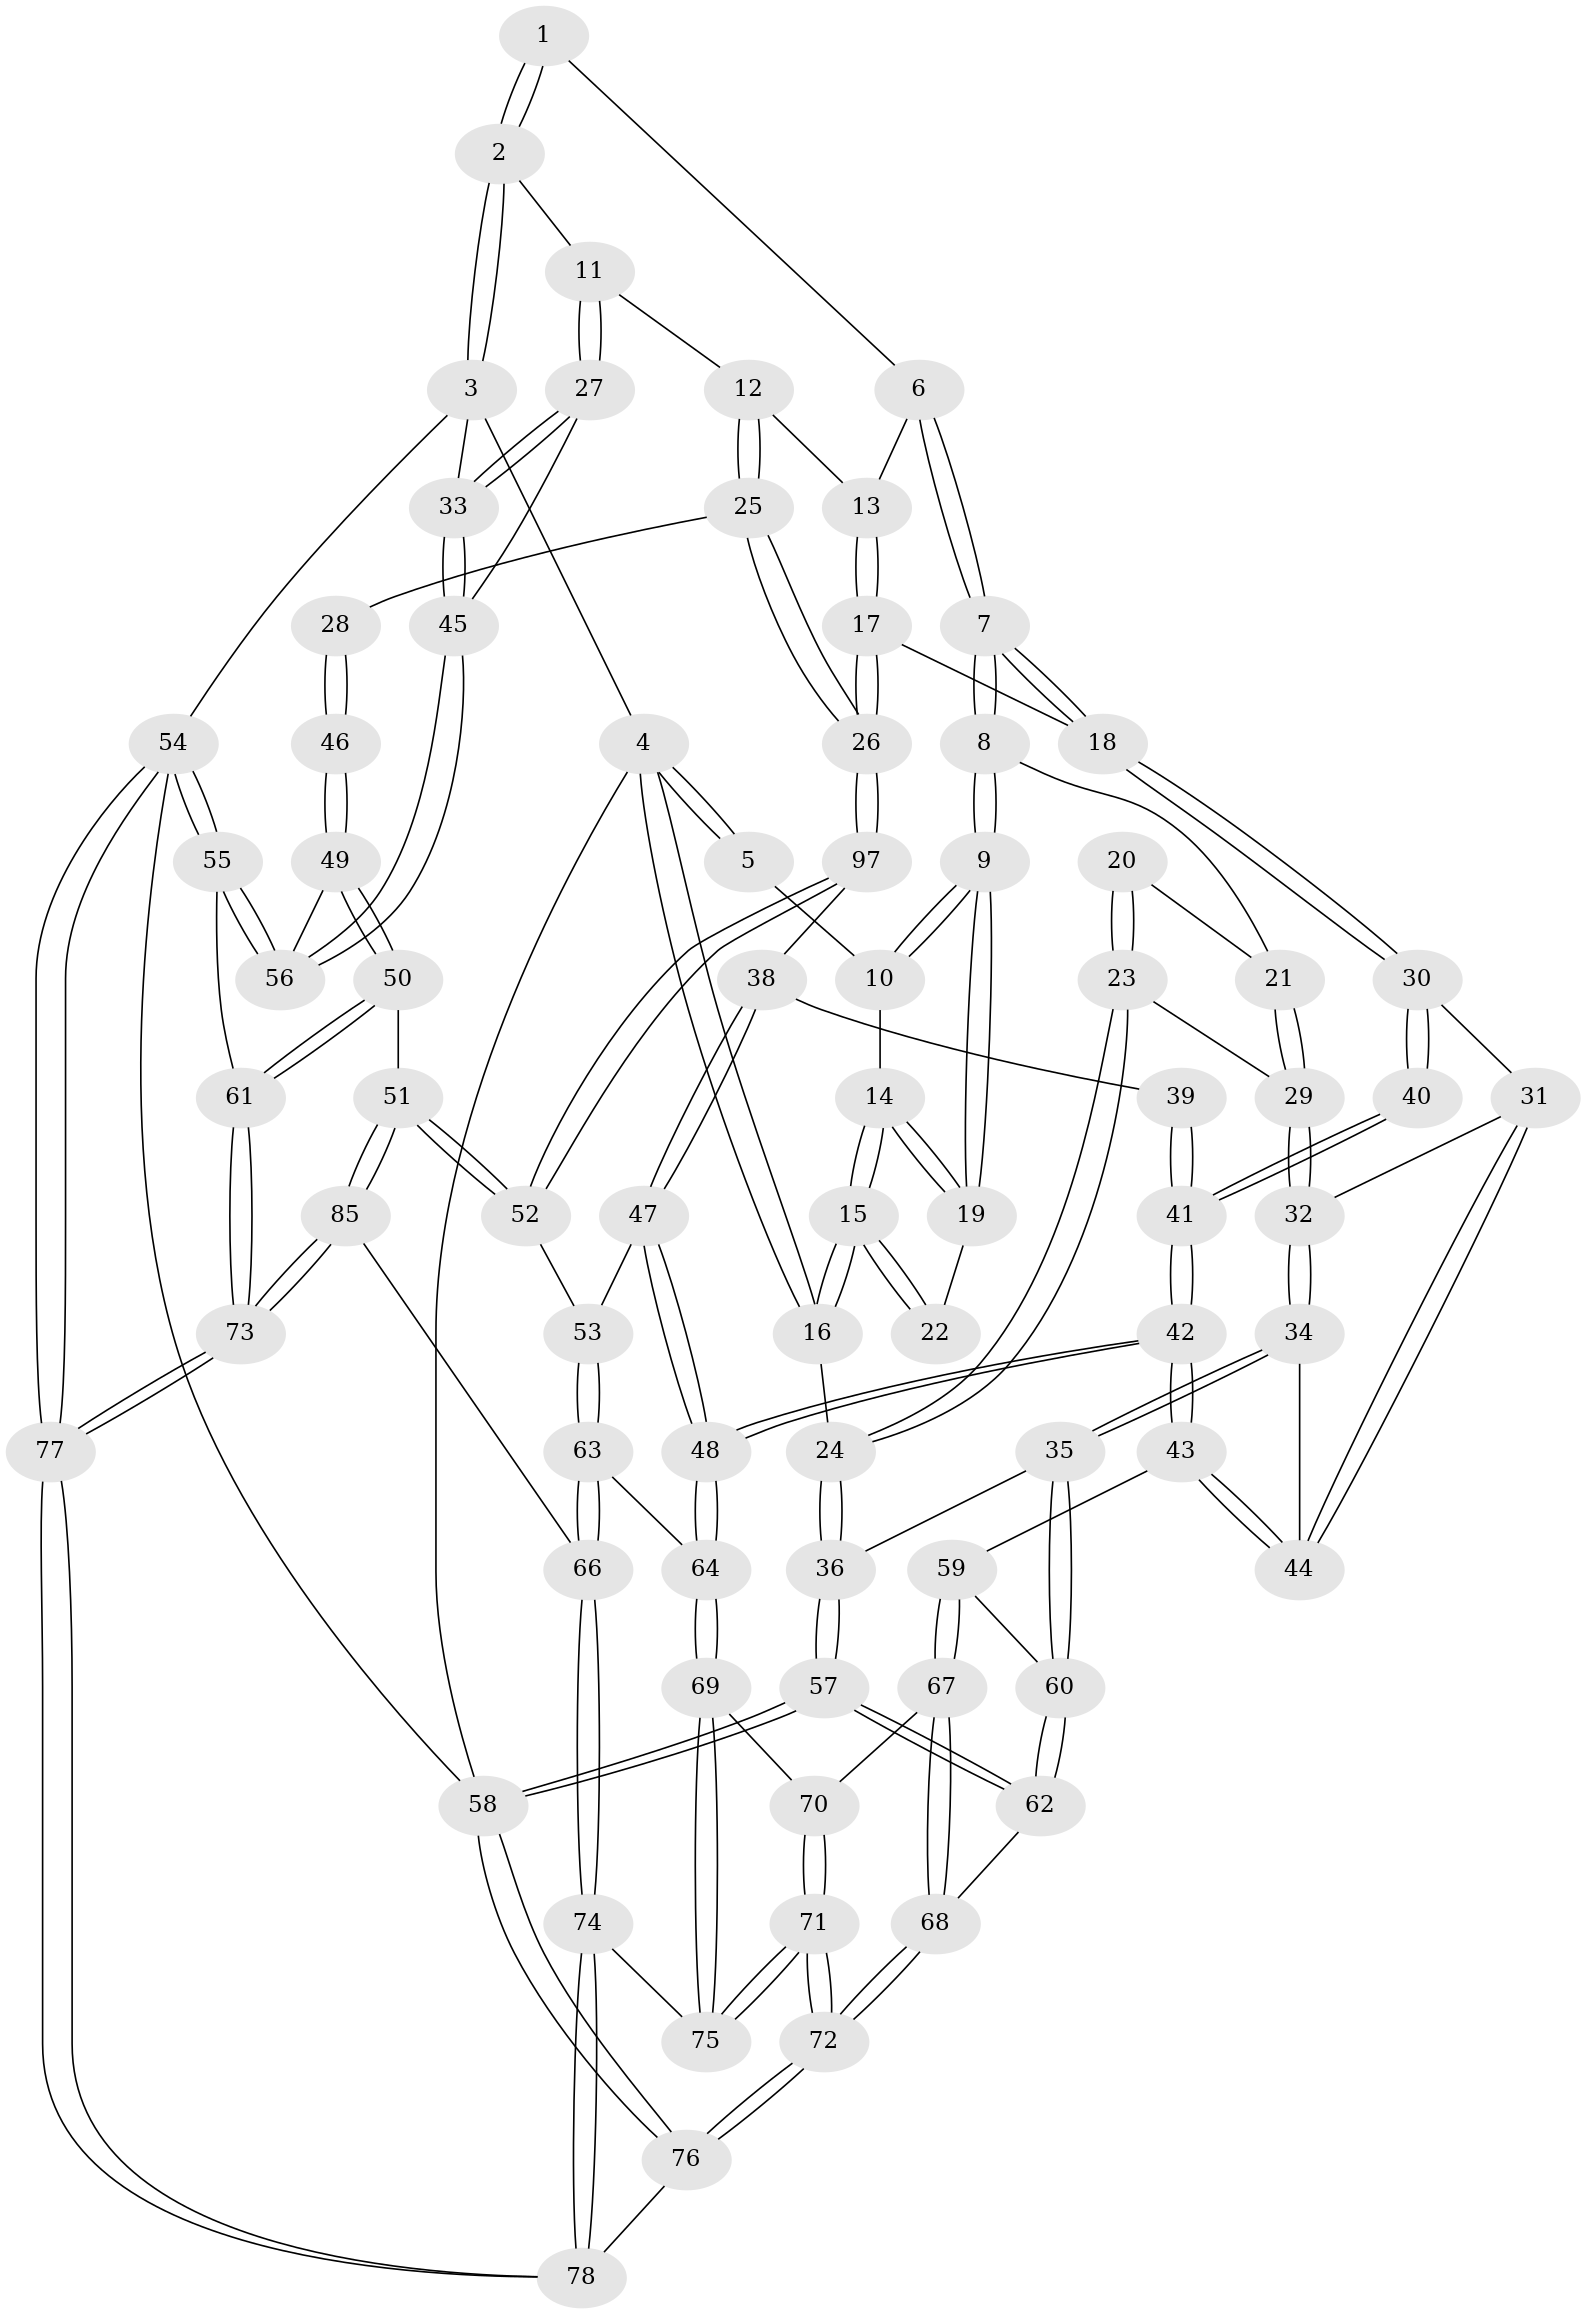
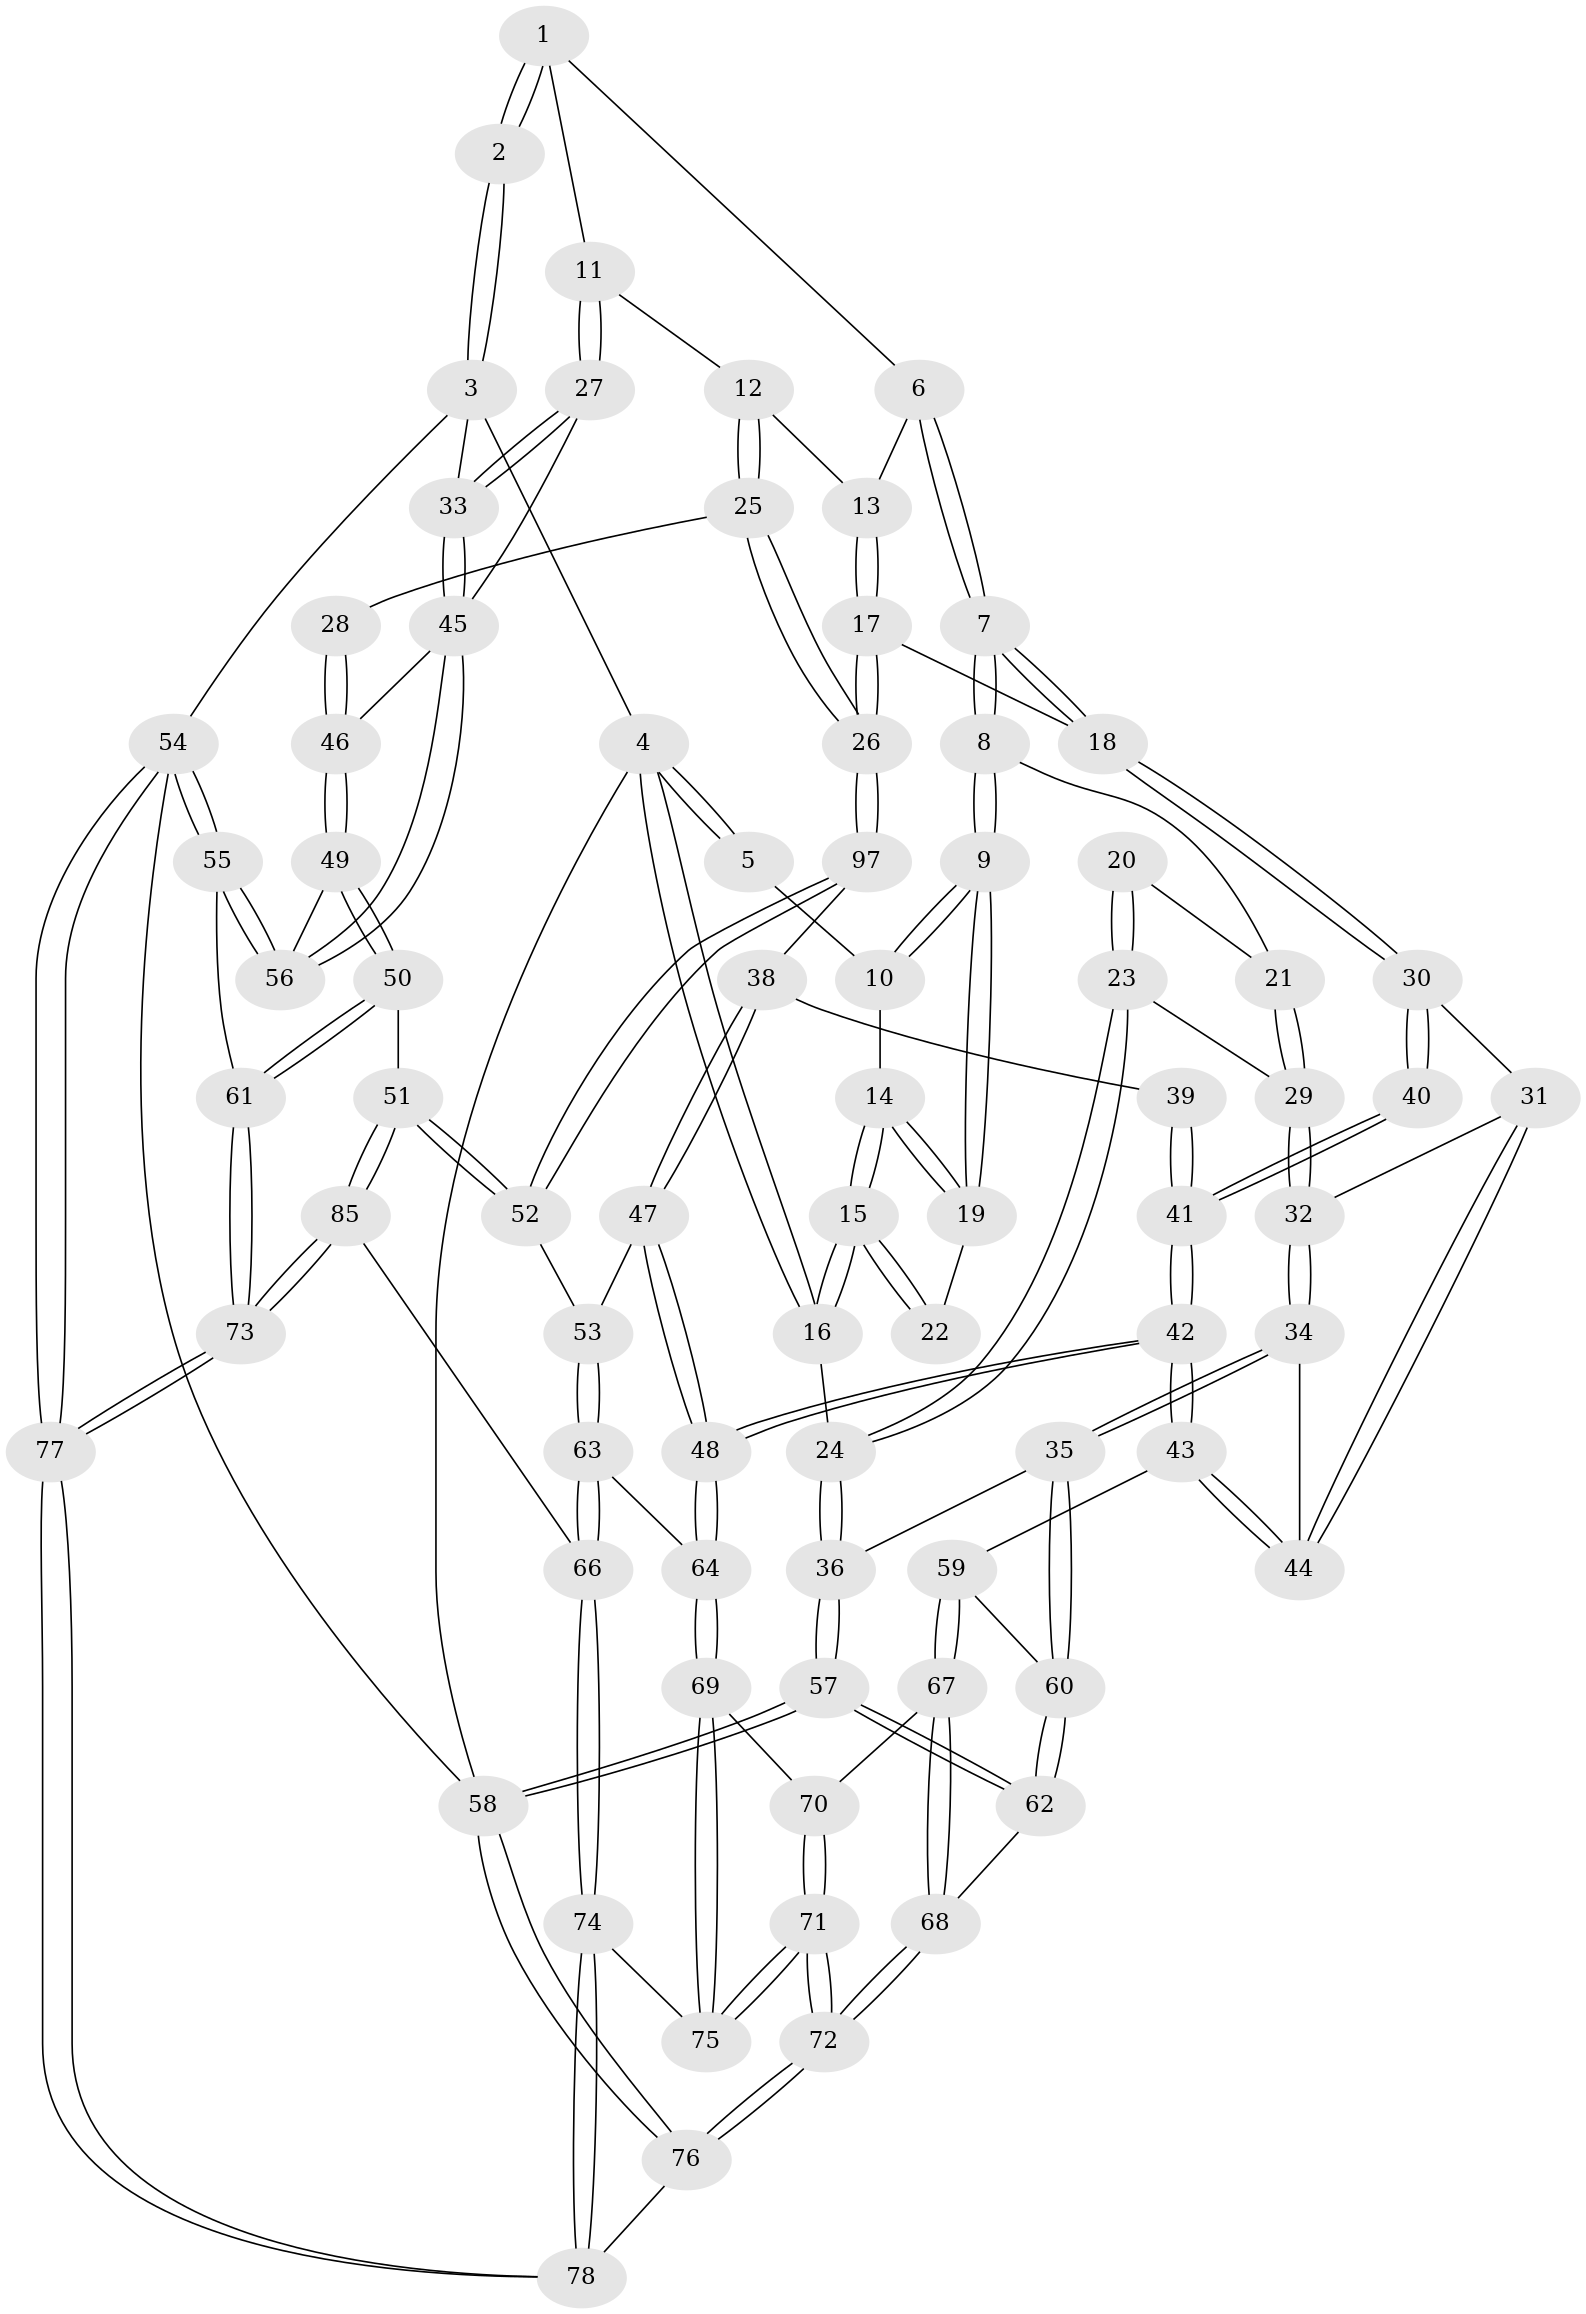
(545, 213) -> (567, 154)
none -> (395, 685)
